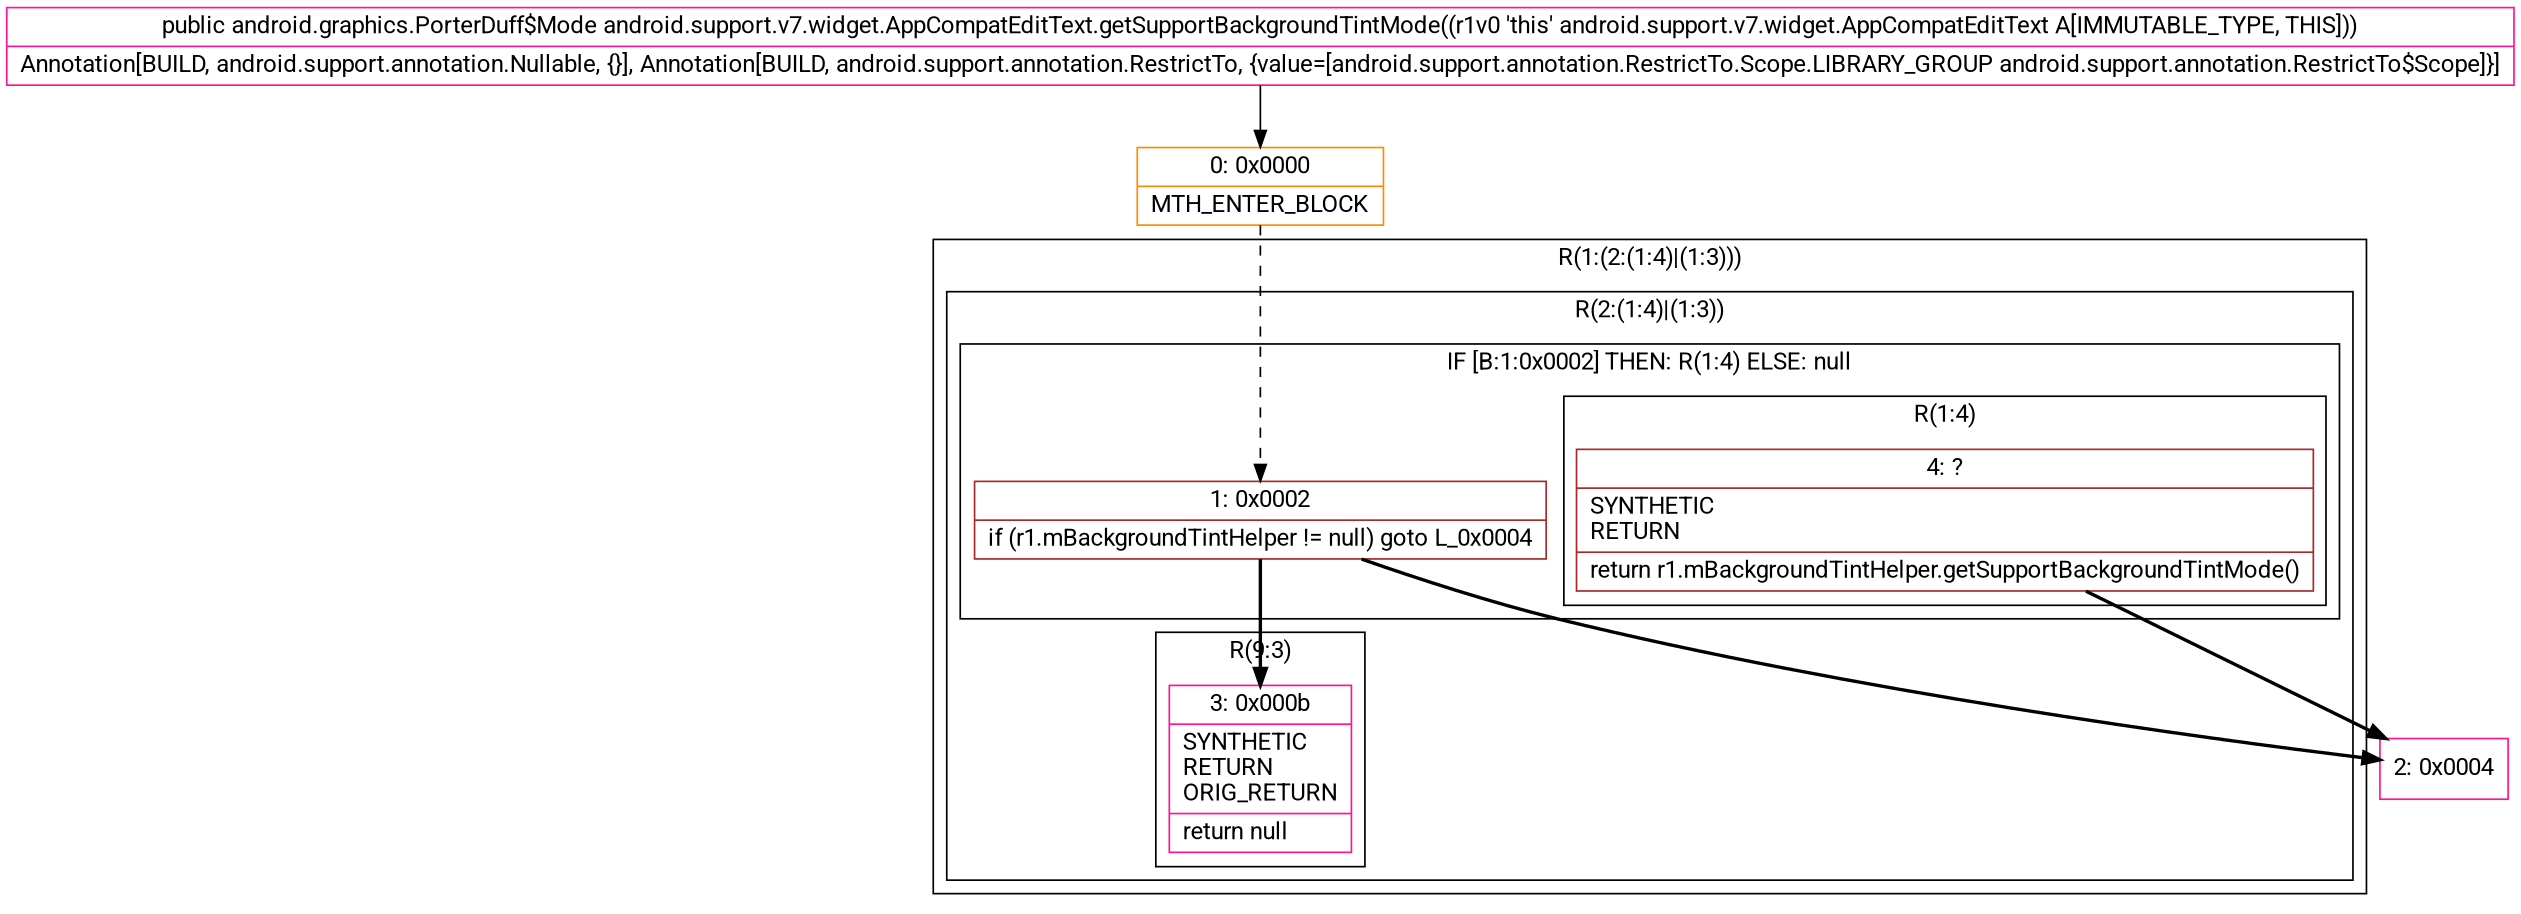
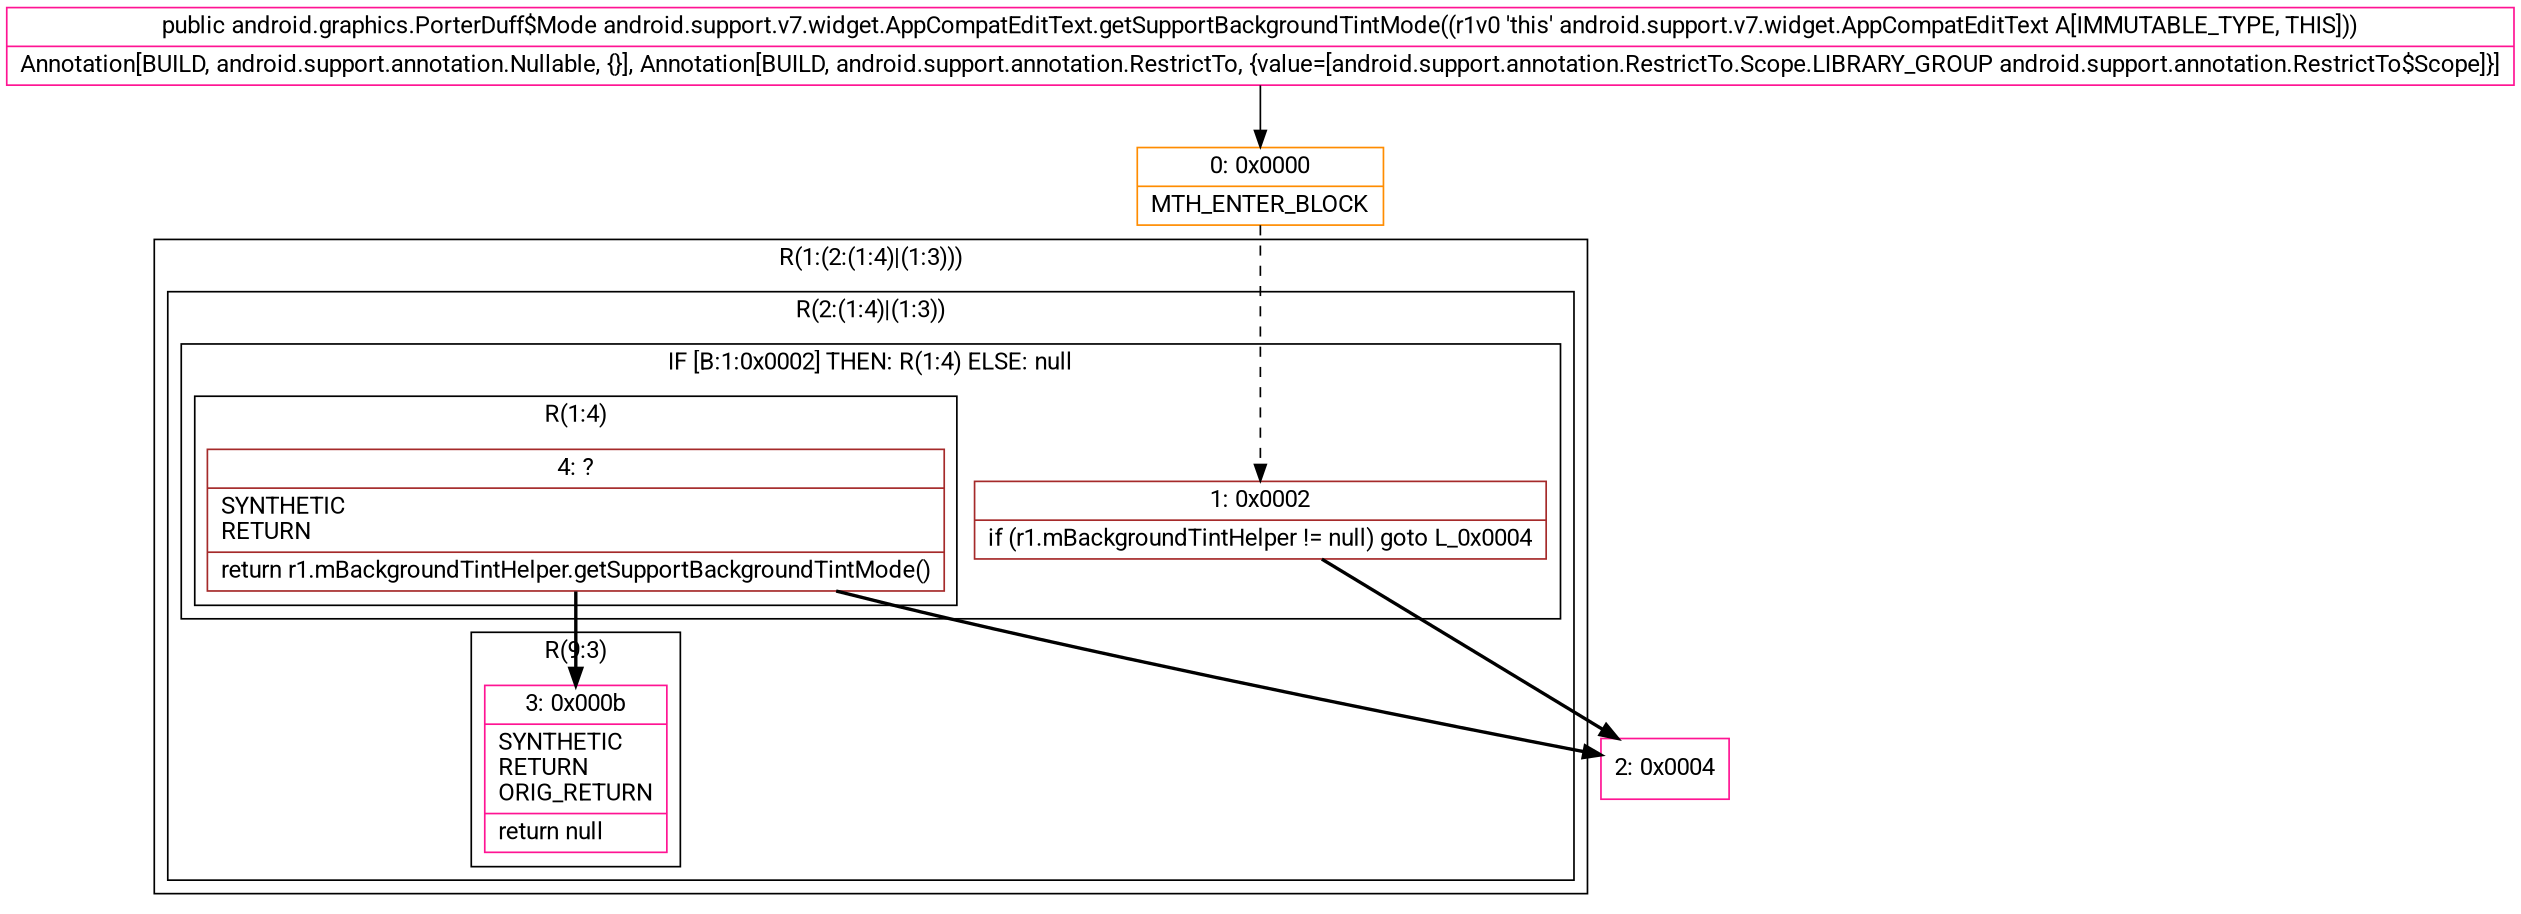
(1260, 608) -> (576, 643)
